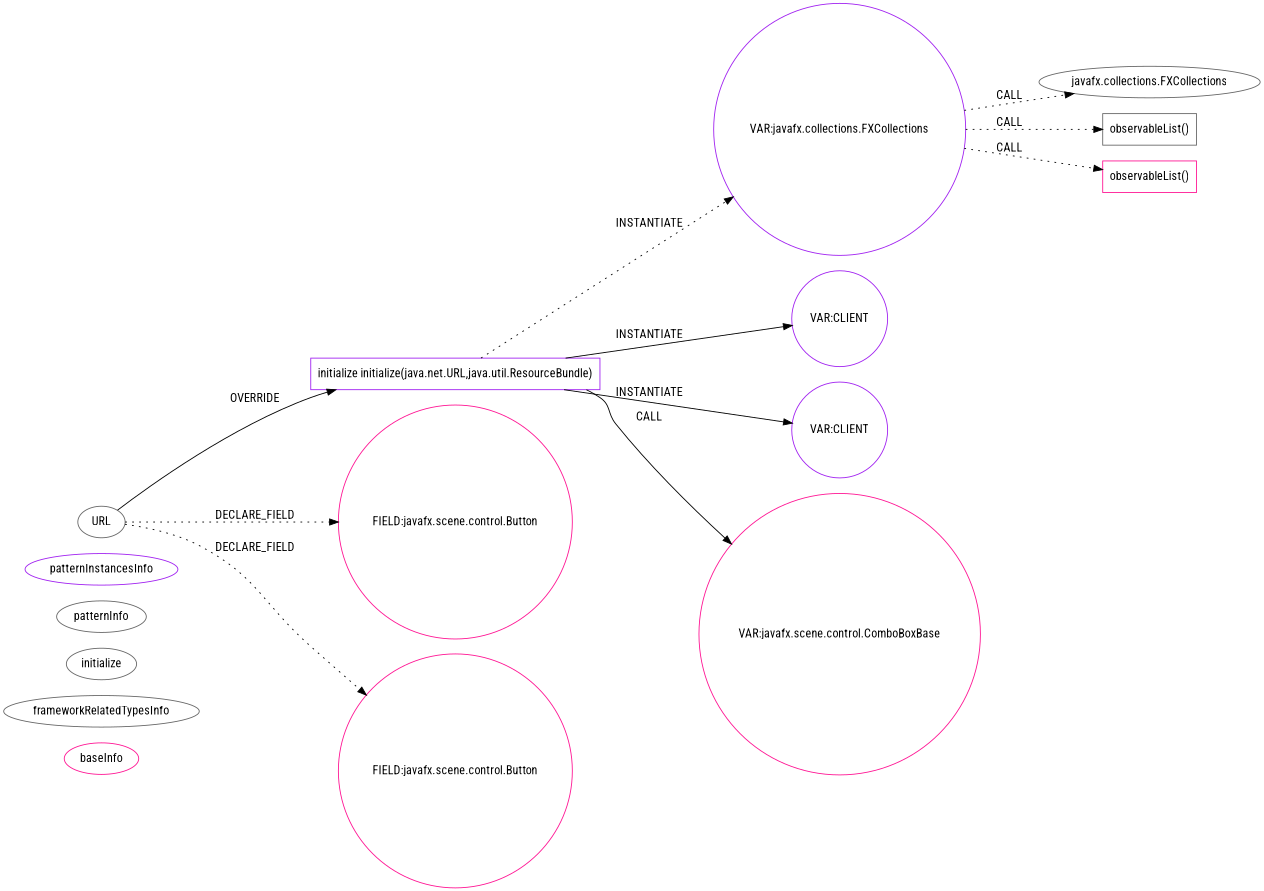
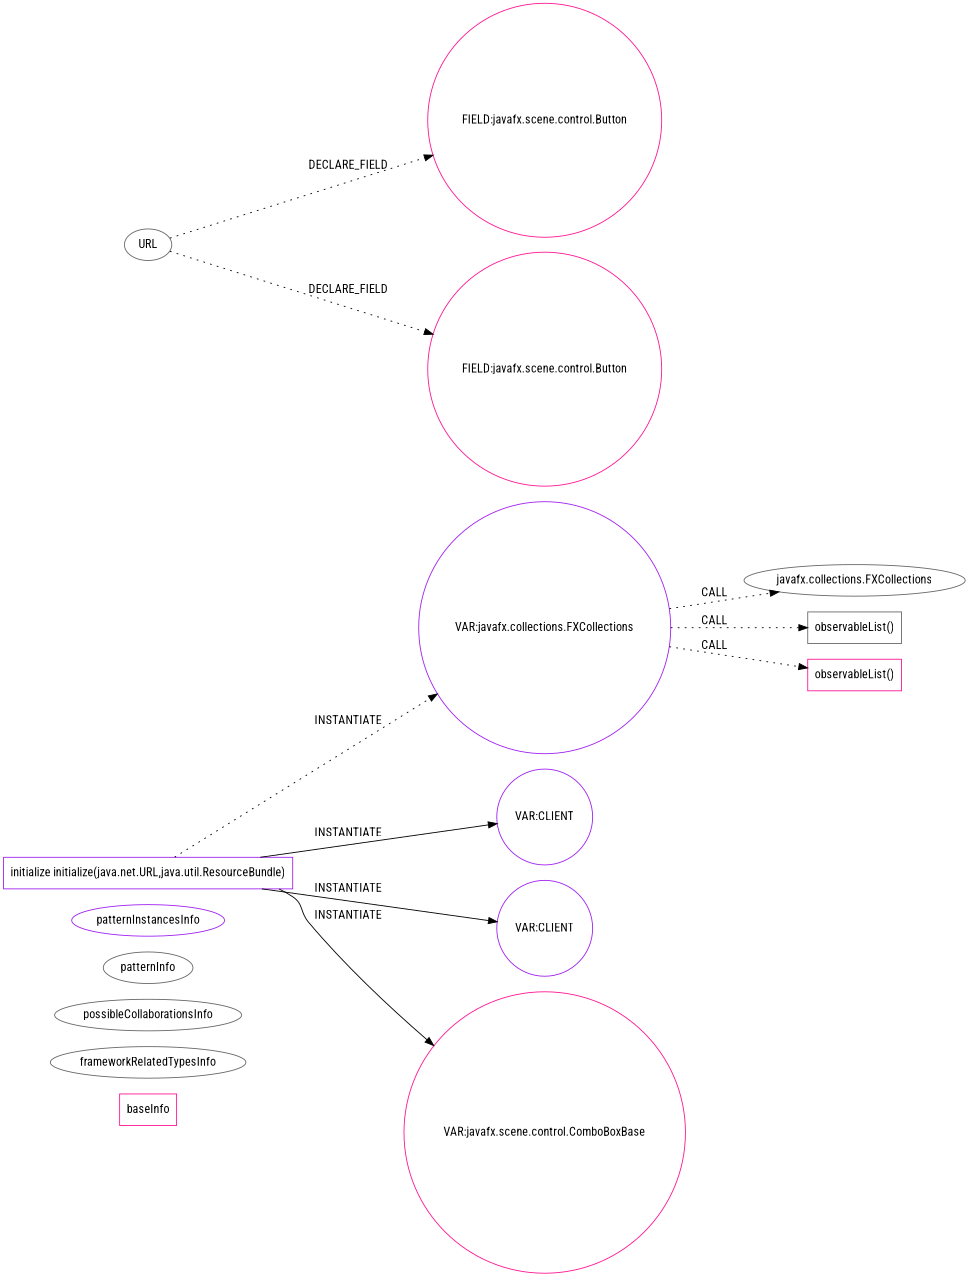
(649, 417) -> (348, 916)
(218, 443) -> none
(101, 664) -> (148, 1015)
(101, 759) -> (148, 1110)
